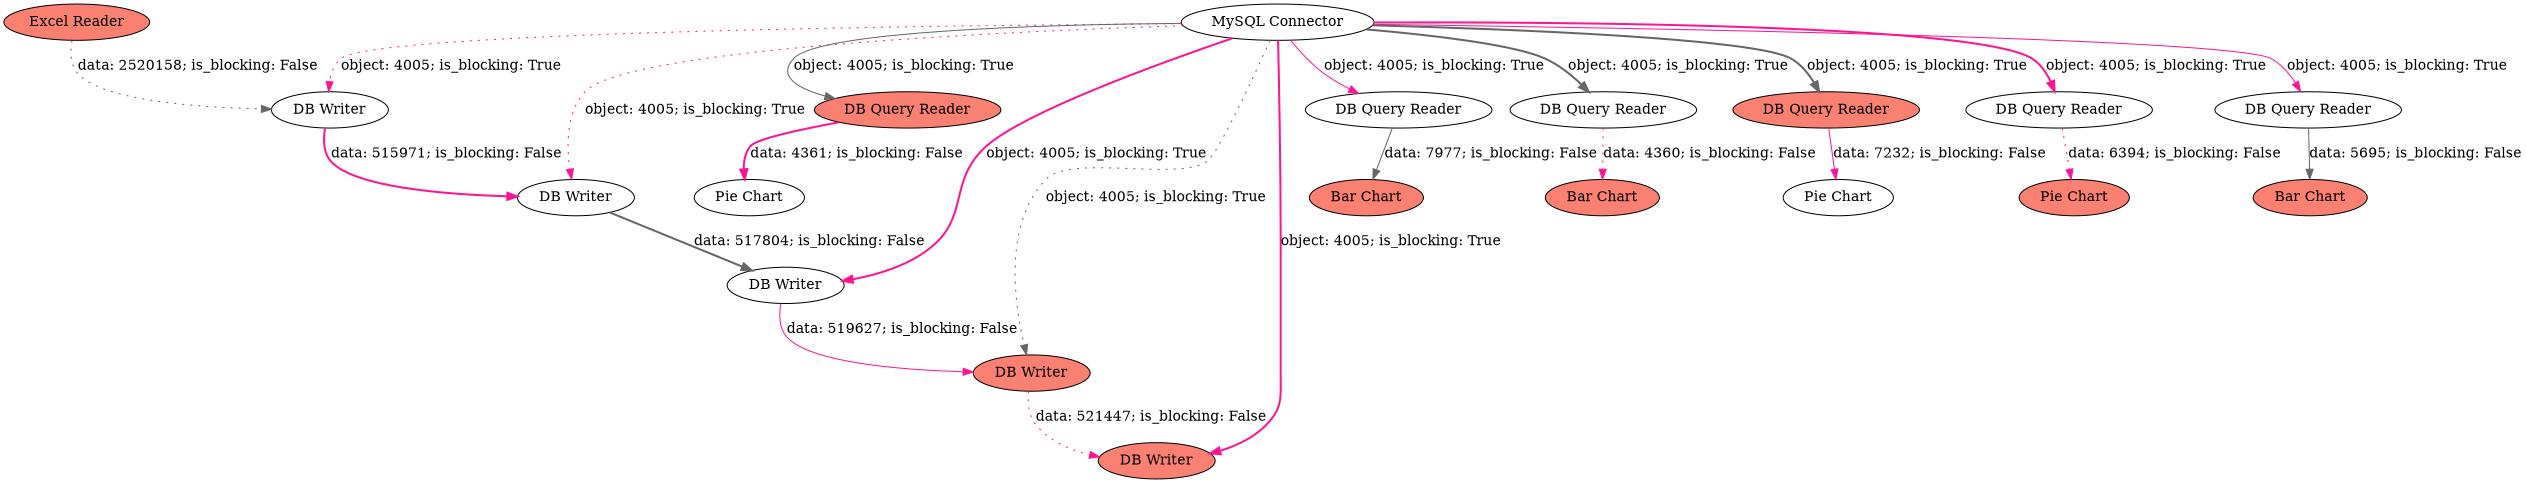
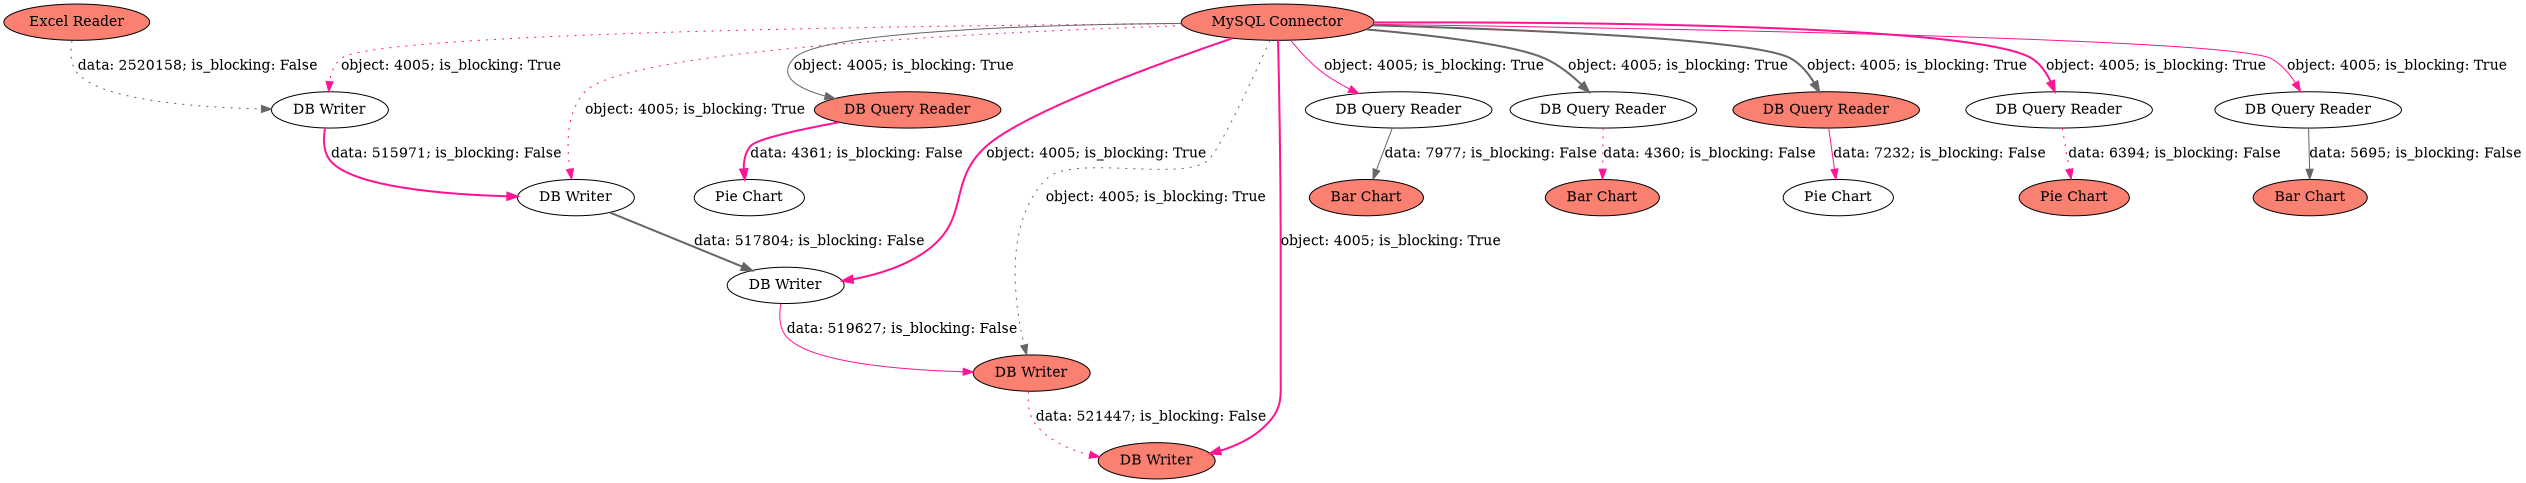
(1278, 22) -> (1278, 22)
